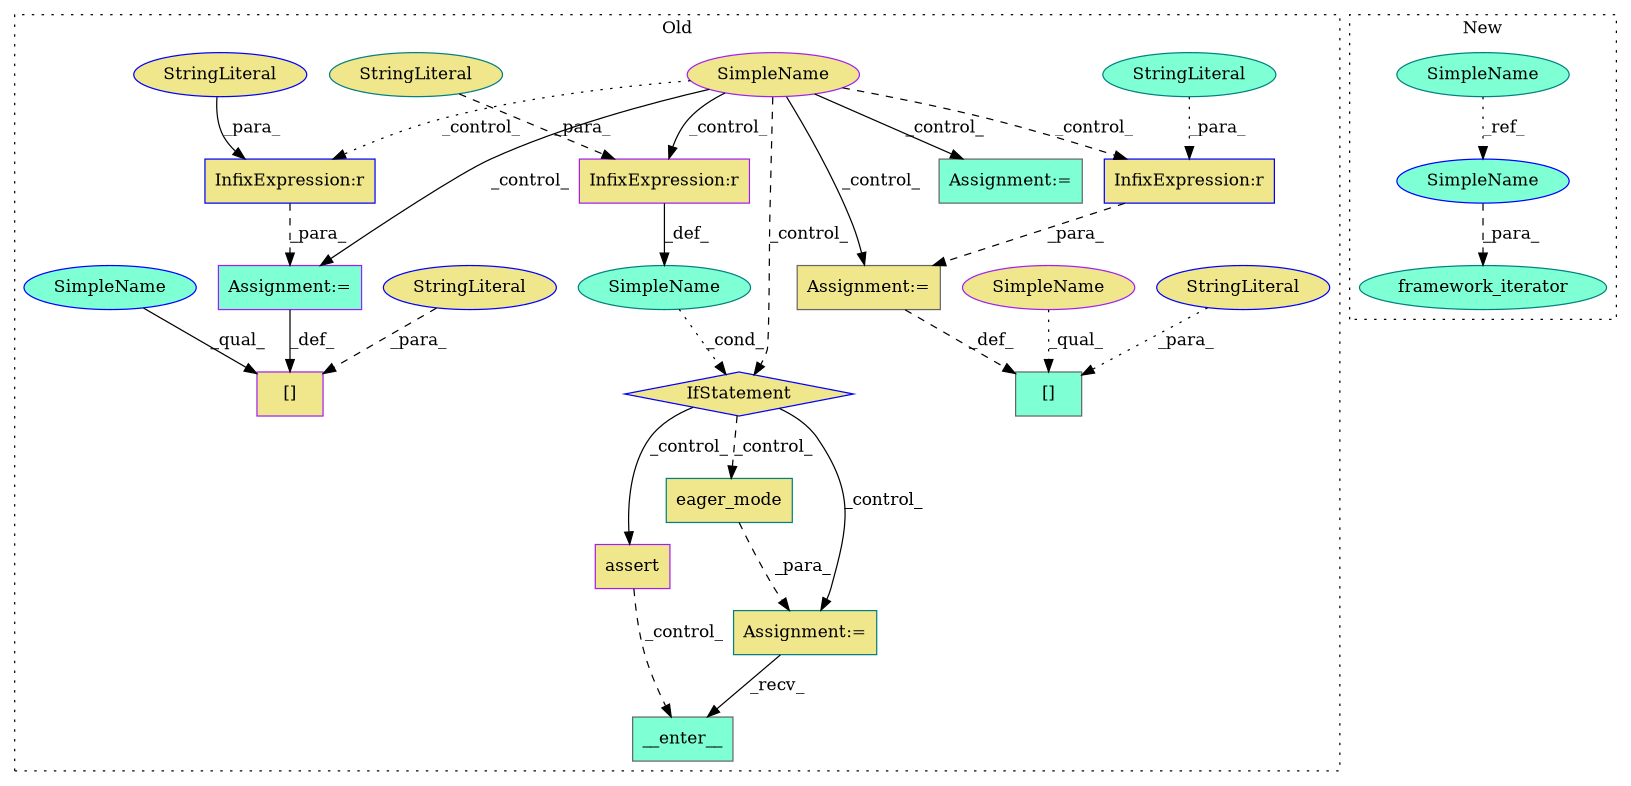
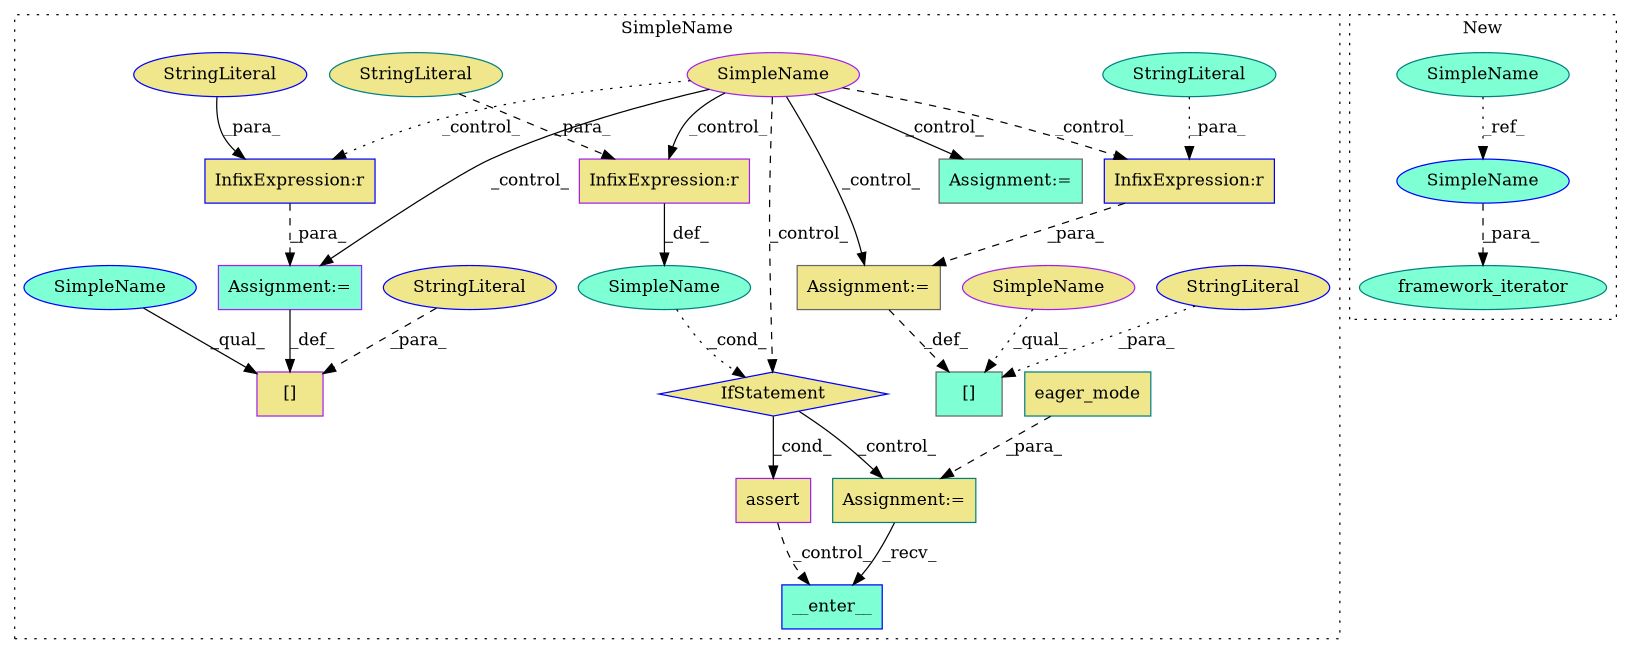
(677, 29) -> (677, 29)
(735, 441) -> none
(689, 447) -> (803, 447)
(683, 739) -> (832, 607)
